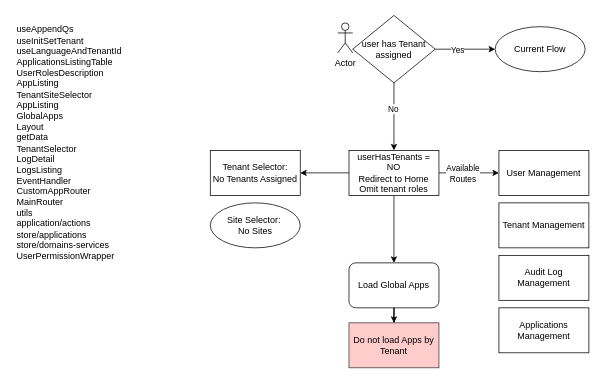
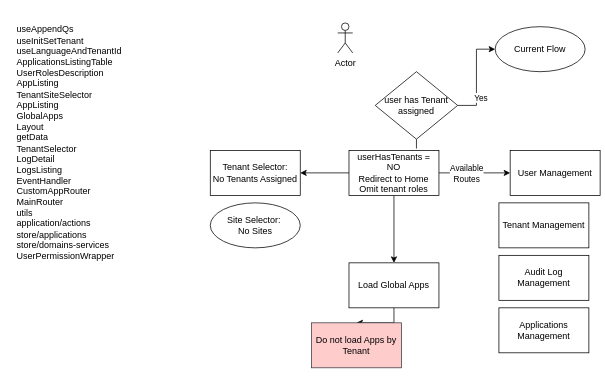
(394, 49) -> (417, 105)
(544, 173) -> (555, 173)
(394, 285) -> (394, 285)
(394, 345) -> (357, 345)
